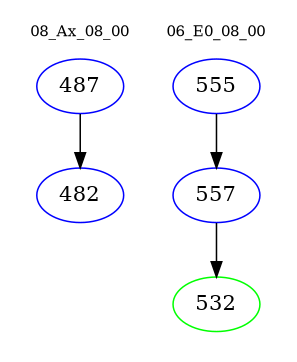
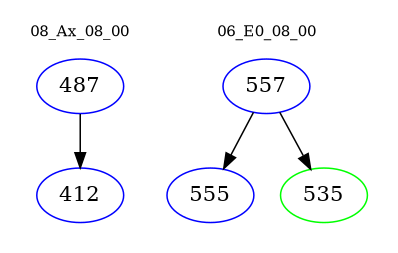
(216, 133) -> (242, 134)
(80, 195) -> (80, 195)
(216, 304) -> (324, 195)
